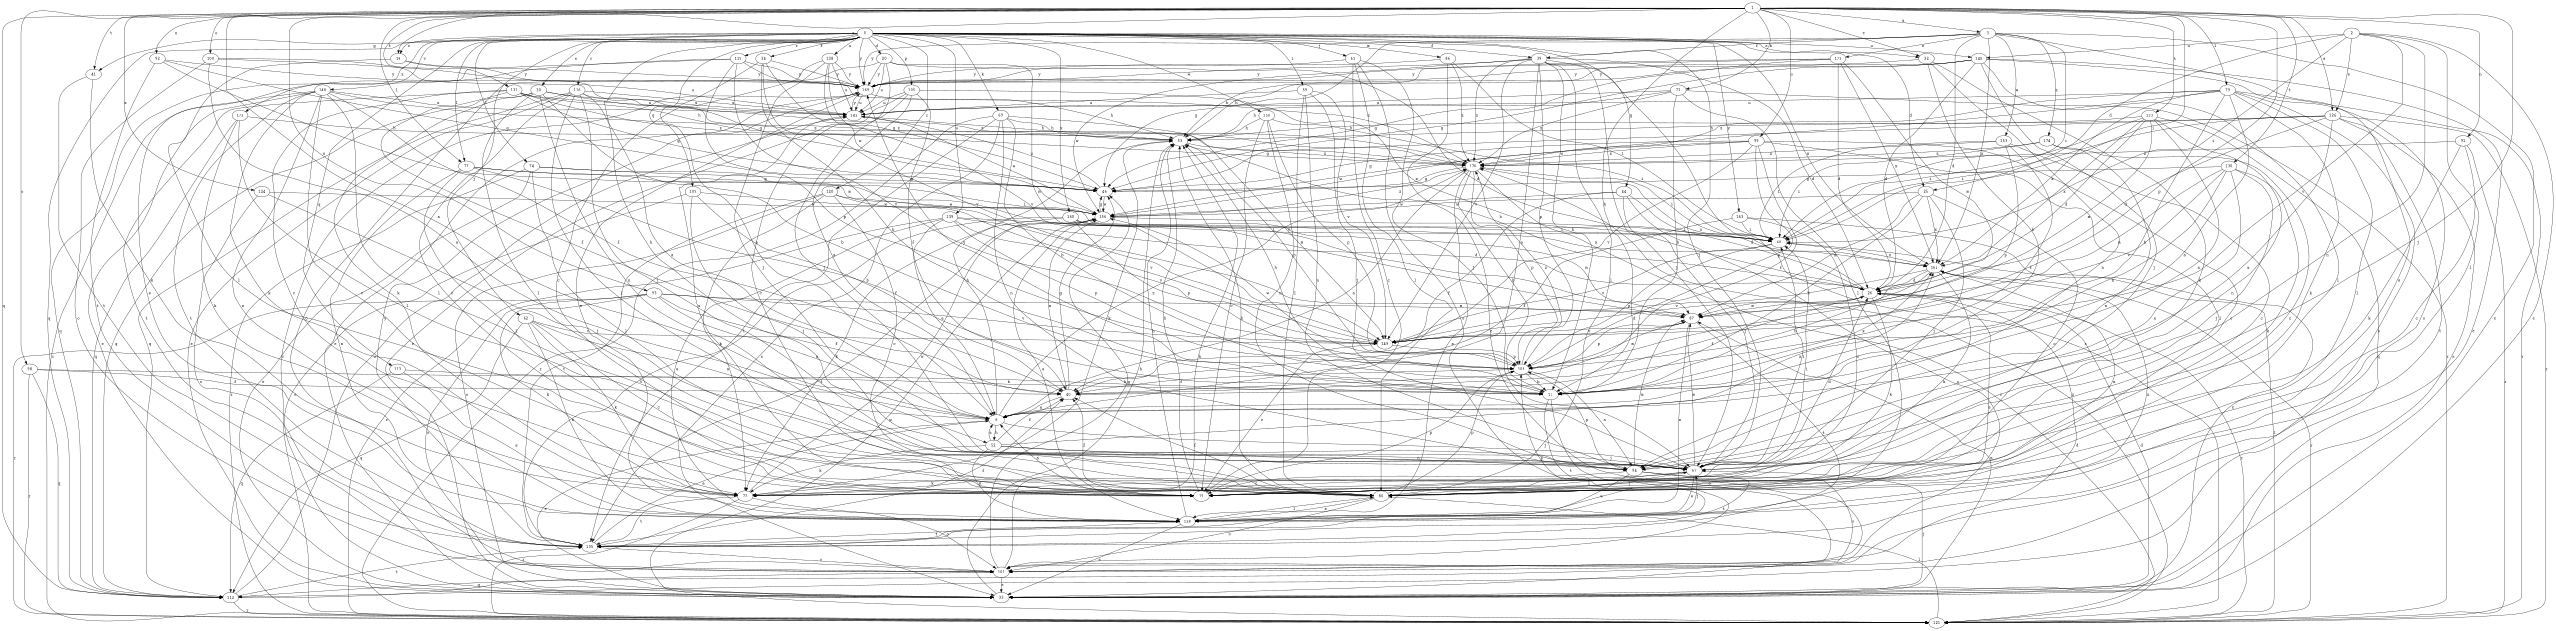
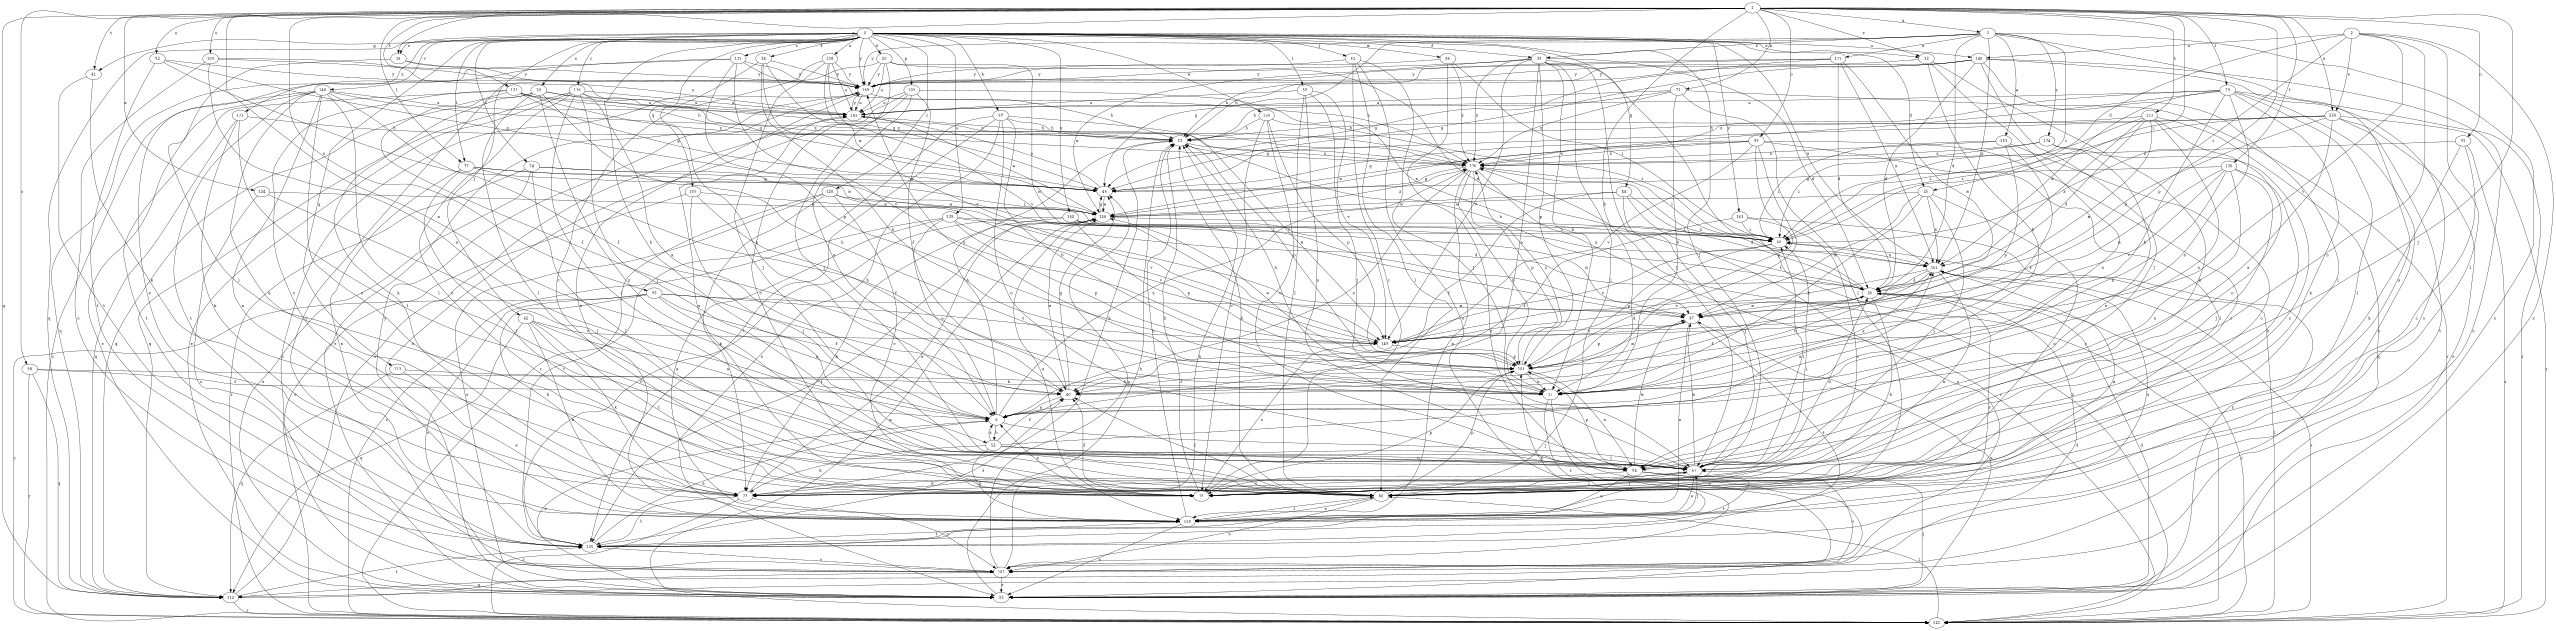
(2333, 116) -> (2333, 116)
